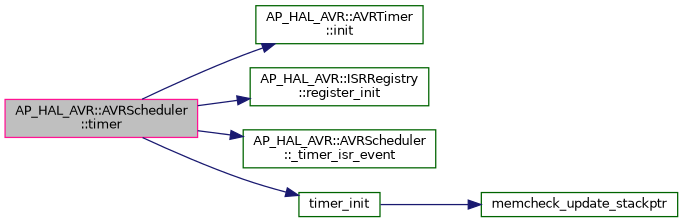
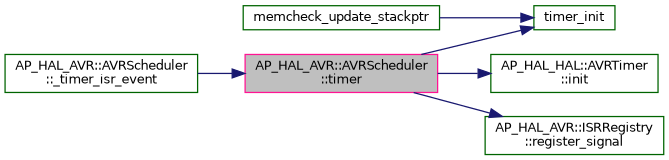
(339, 25) -> (574, 73)
(339, 87) -> (574, 136)
(214, 133) -> (215, 73)
(424, 205) -> (480, 18)
